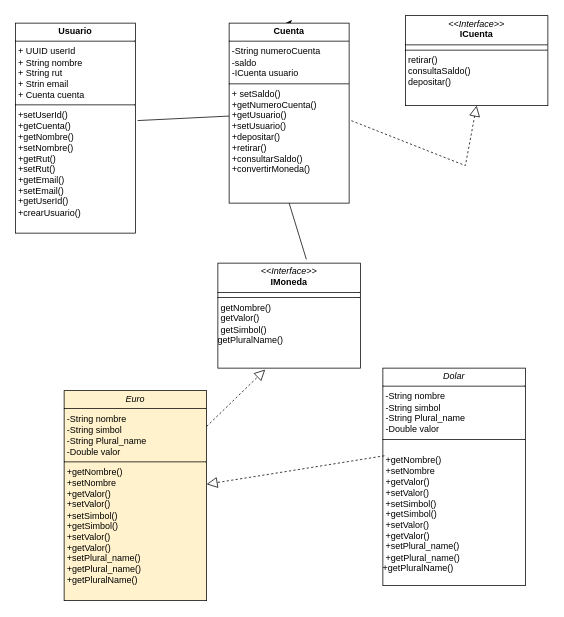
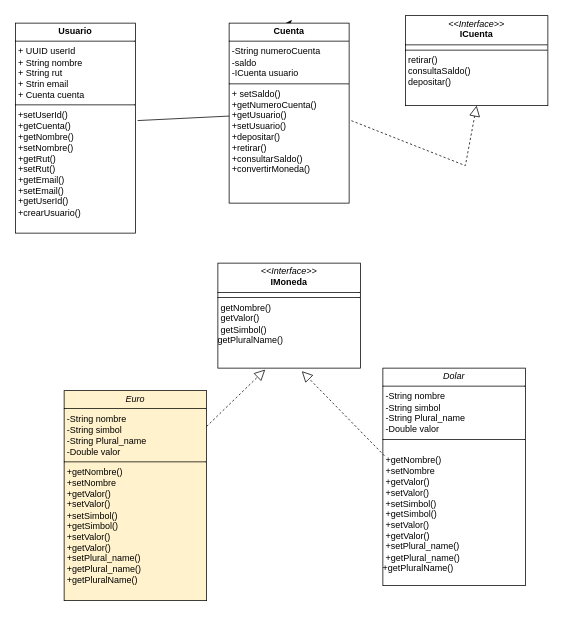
(298, 231) -> none
(299, 469) -> (346, 416)
